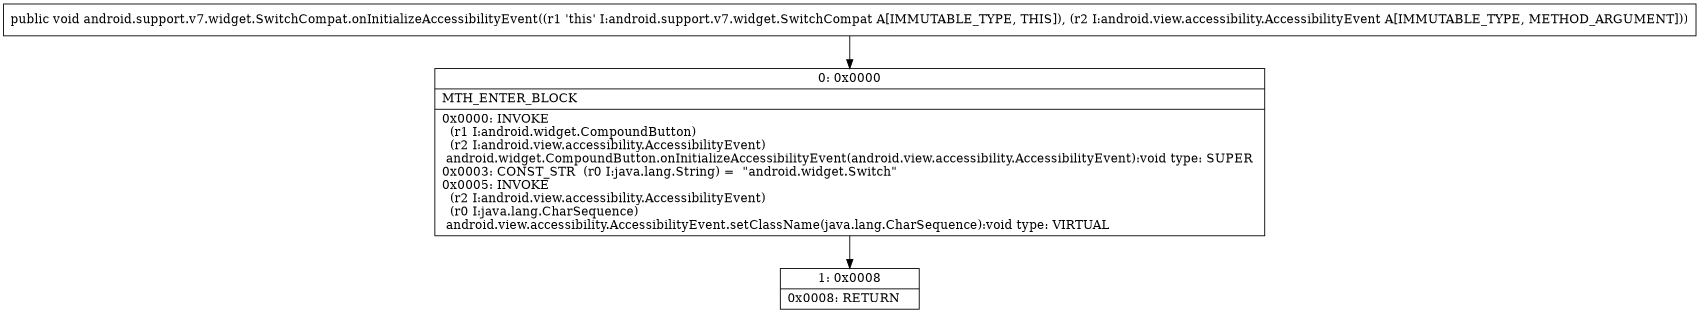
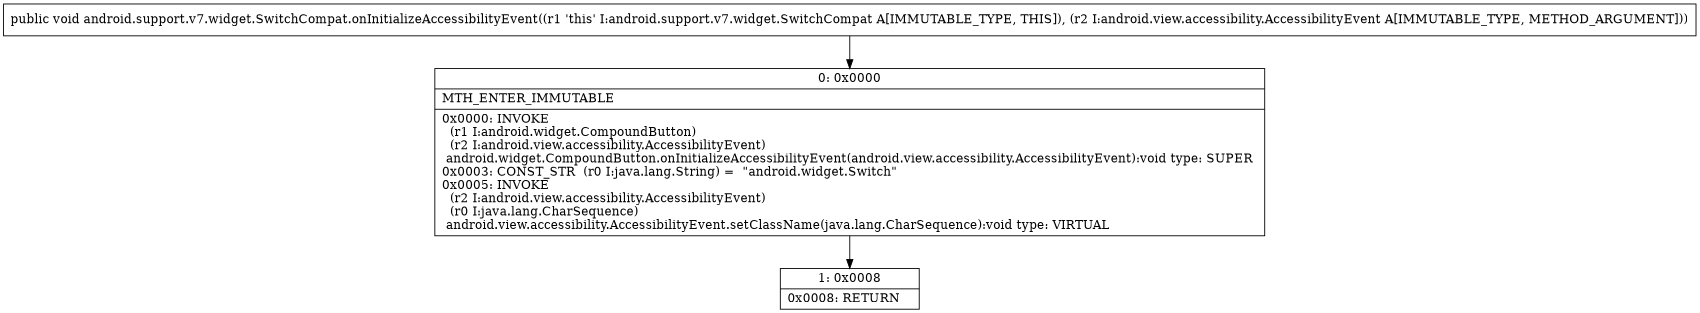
(510, 99) -> (529, 99)
